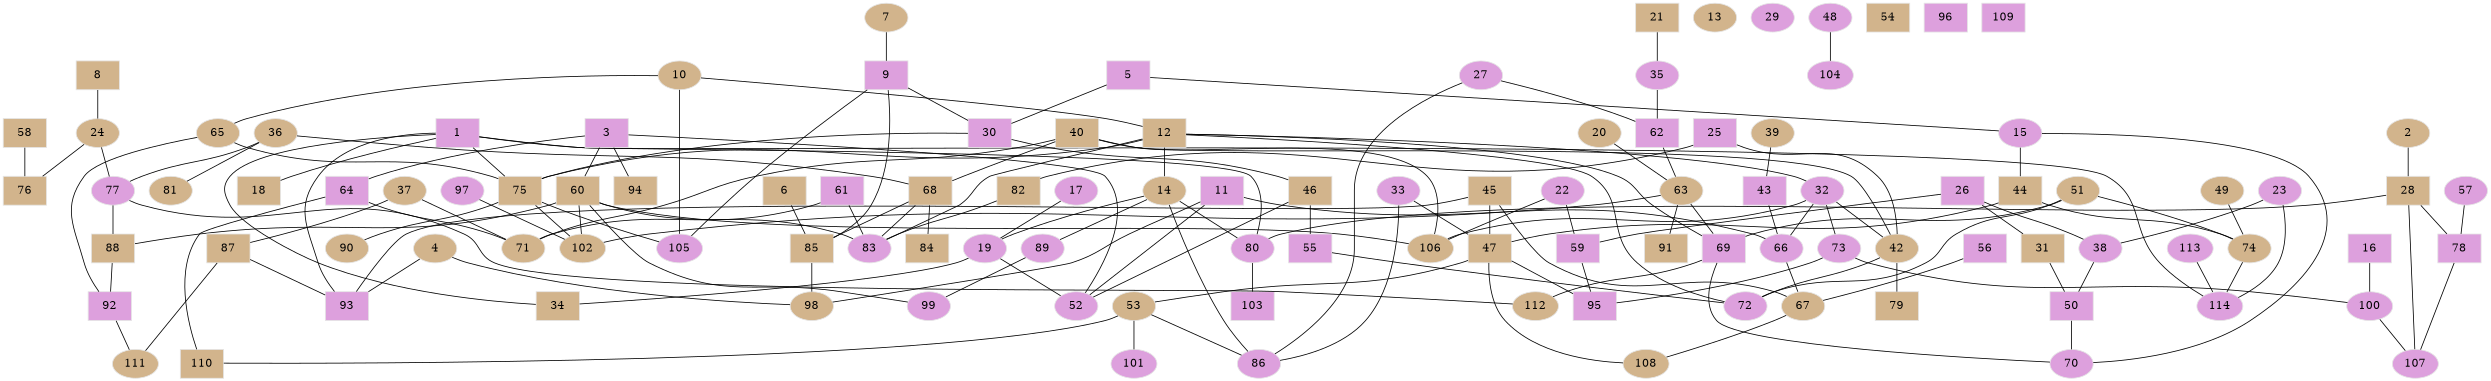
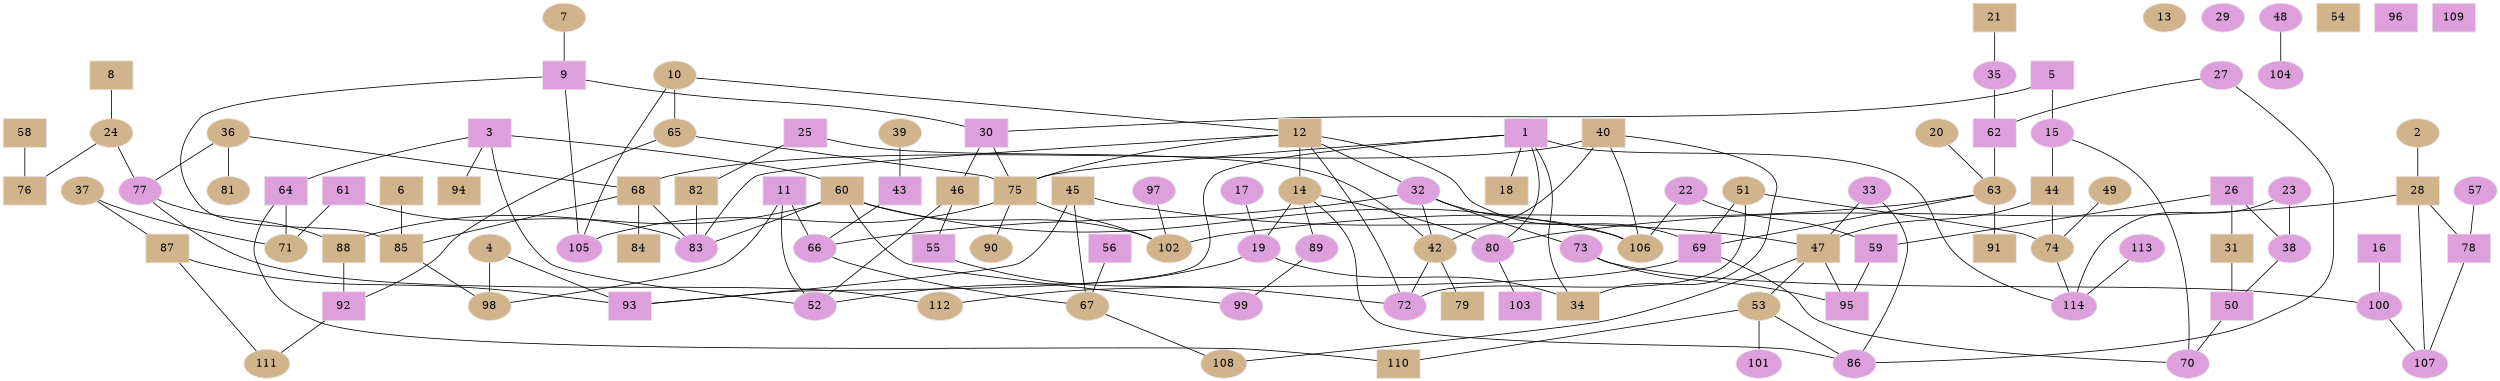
(781, 172) -> (1773, 202)
